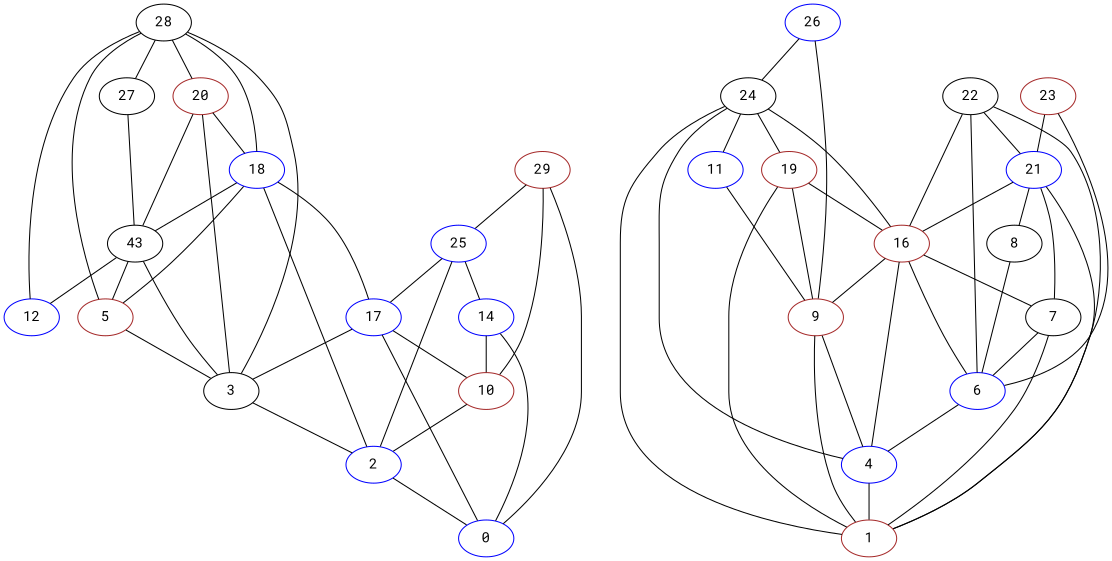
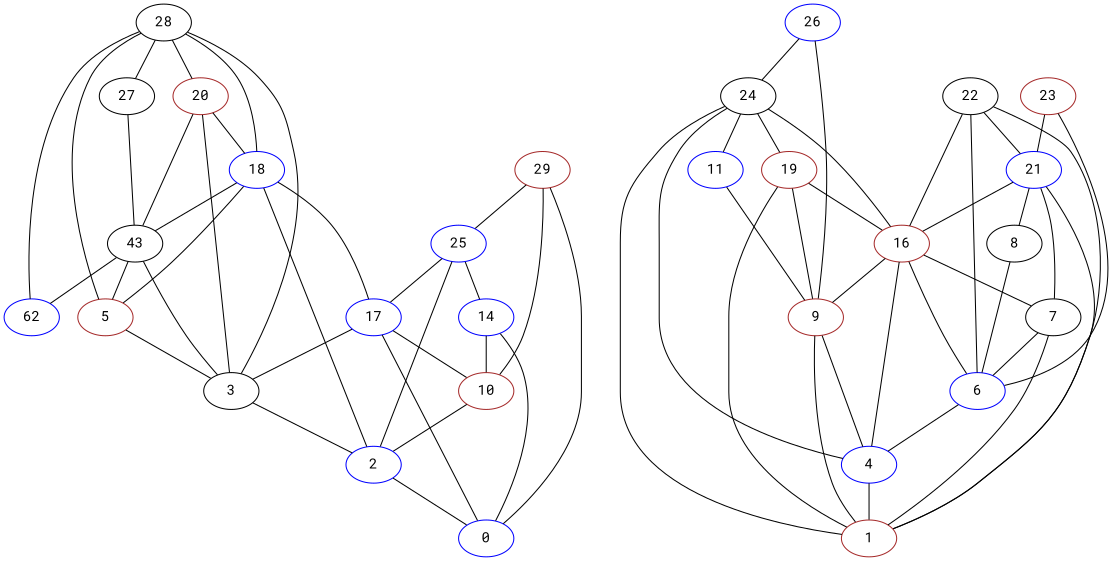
(32, 317) -> (32, 317)
